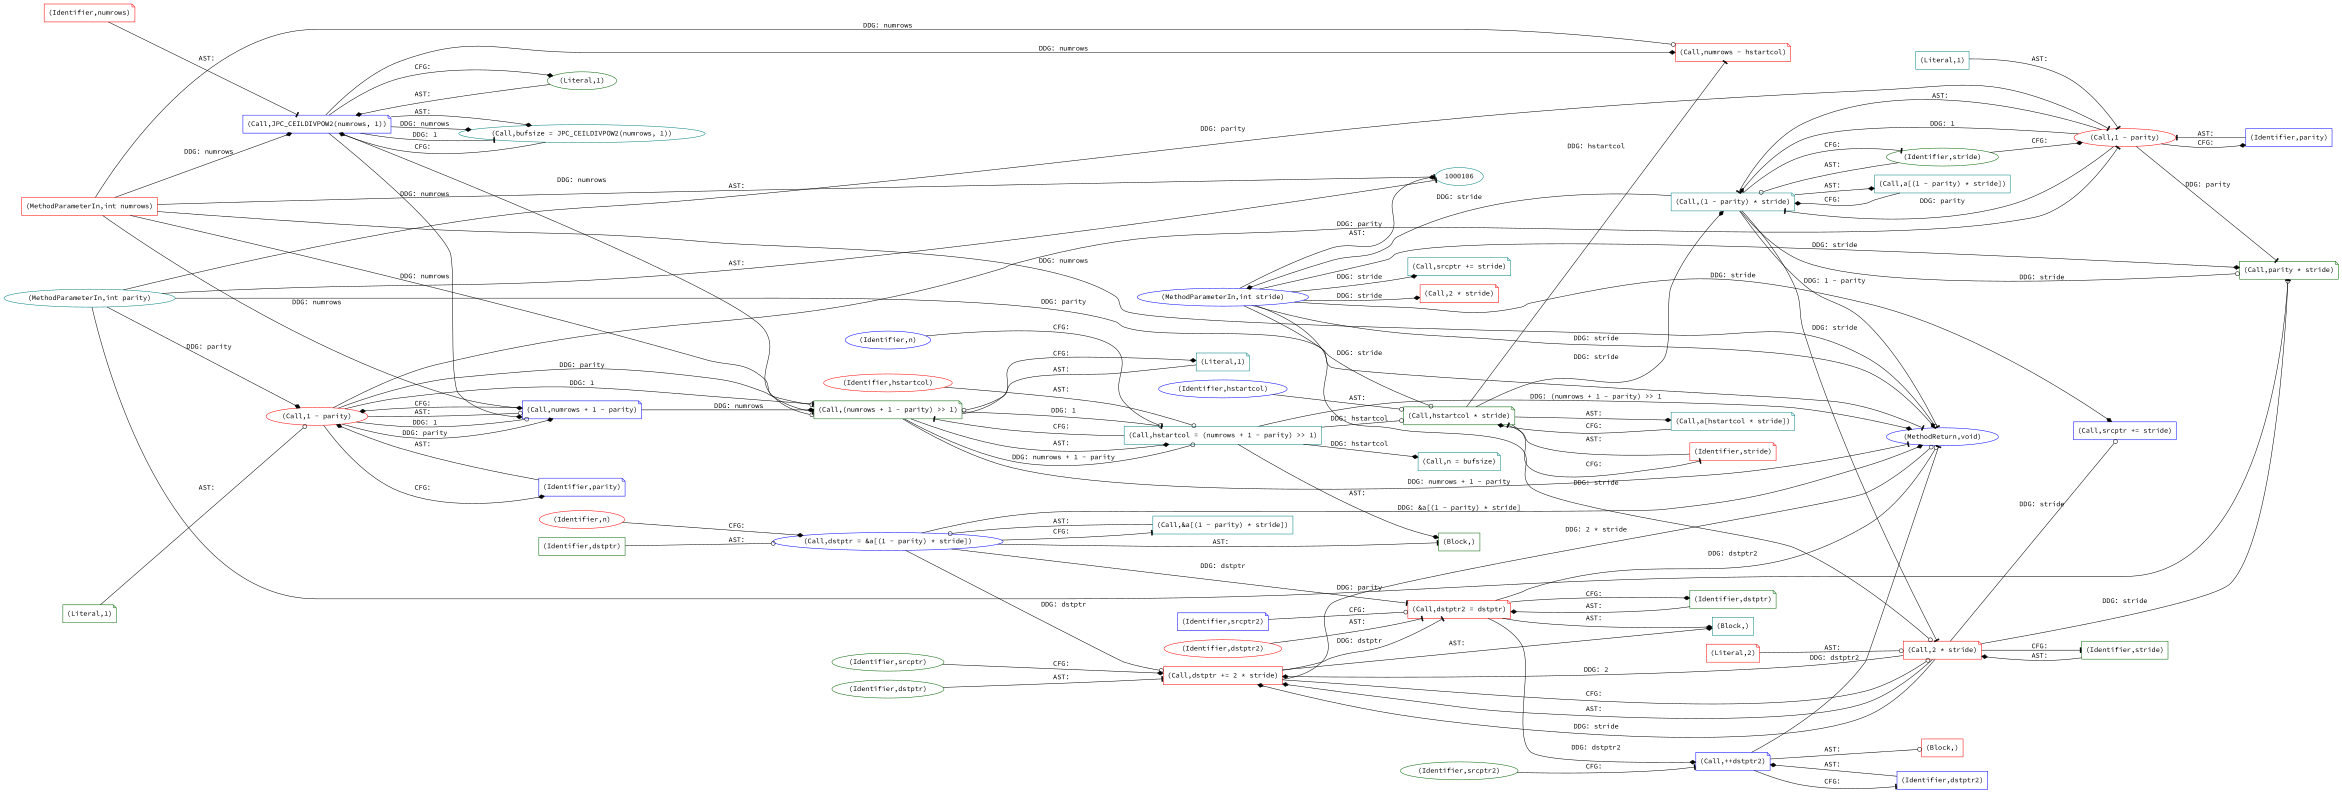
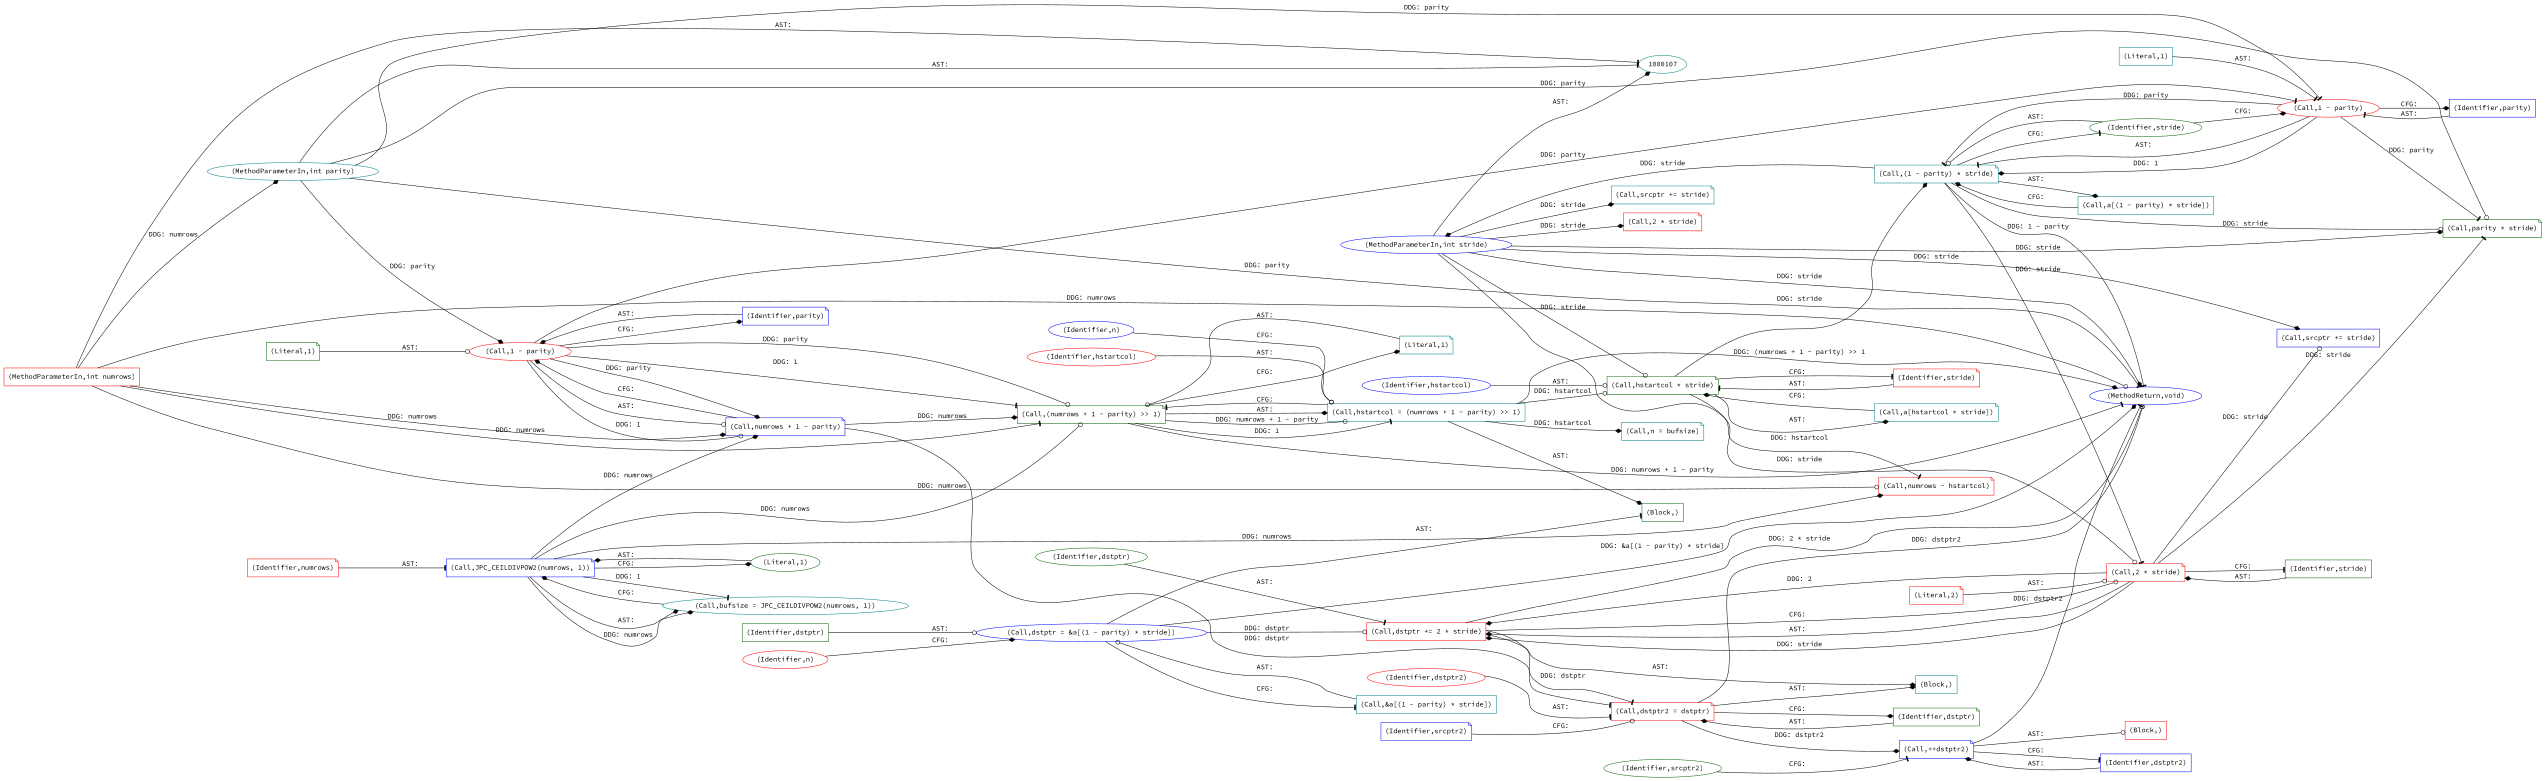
(200, 166) -> (165, 265)
(1459, 177) -> (1663, 64)
(1178, 576) -> (1194, 612)
(888, 662) -> none
